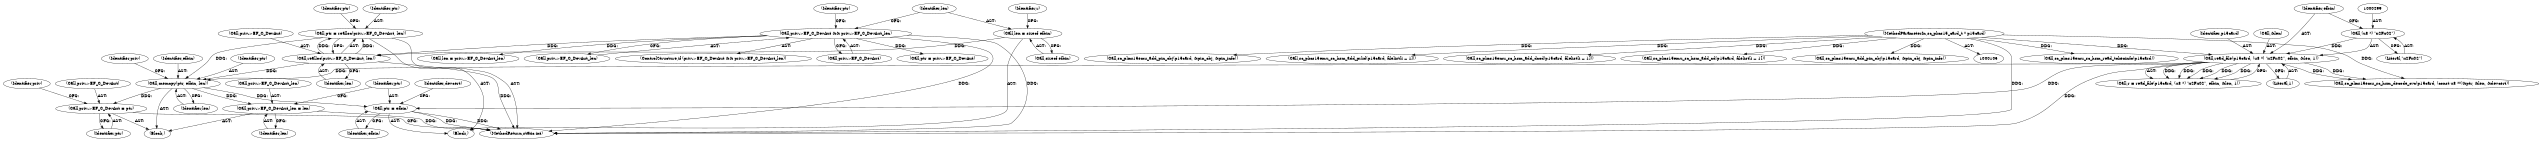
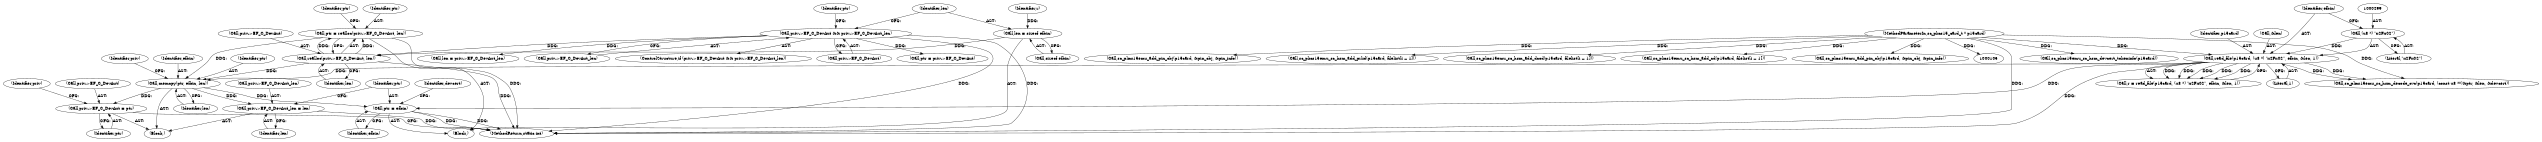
(1033, 21) -> (1033, 21)
(1970, 46) -> (1970, 46)
(2099, 59) -> (2099, 59)
(516, 84) -> (516, 84)
